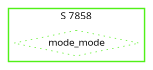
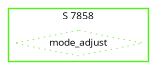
(77, 43) -> (78, 43)
